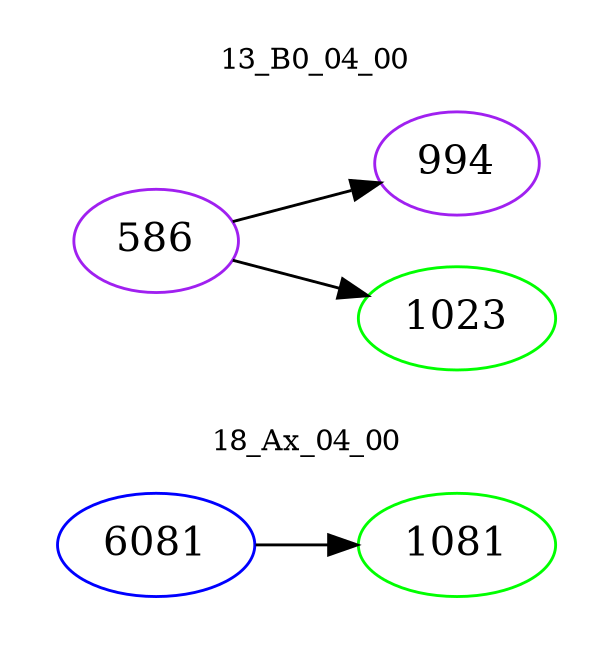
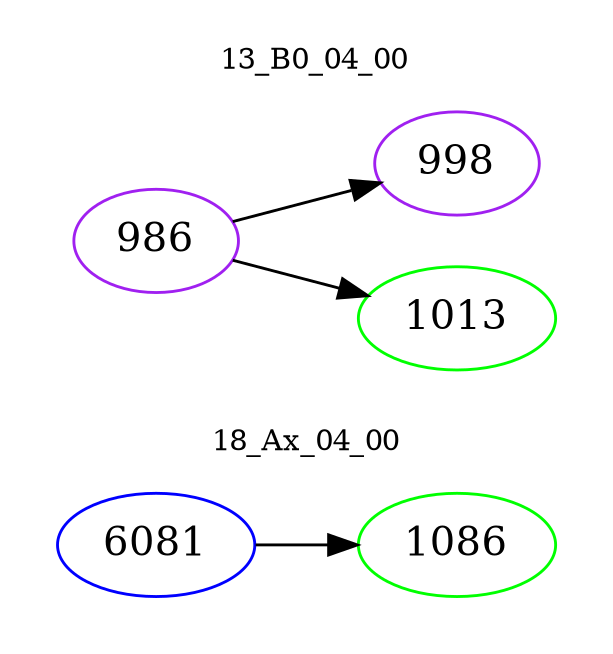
(457, 163) -> (457, 163)
(156, 241) -> (156, 241)
(457, 318) -> (457, 318)
(457, 545) -> (457, 545)
